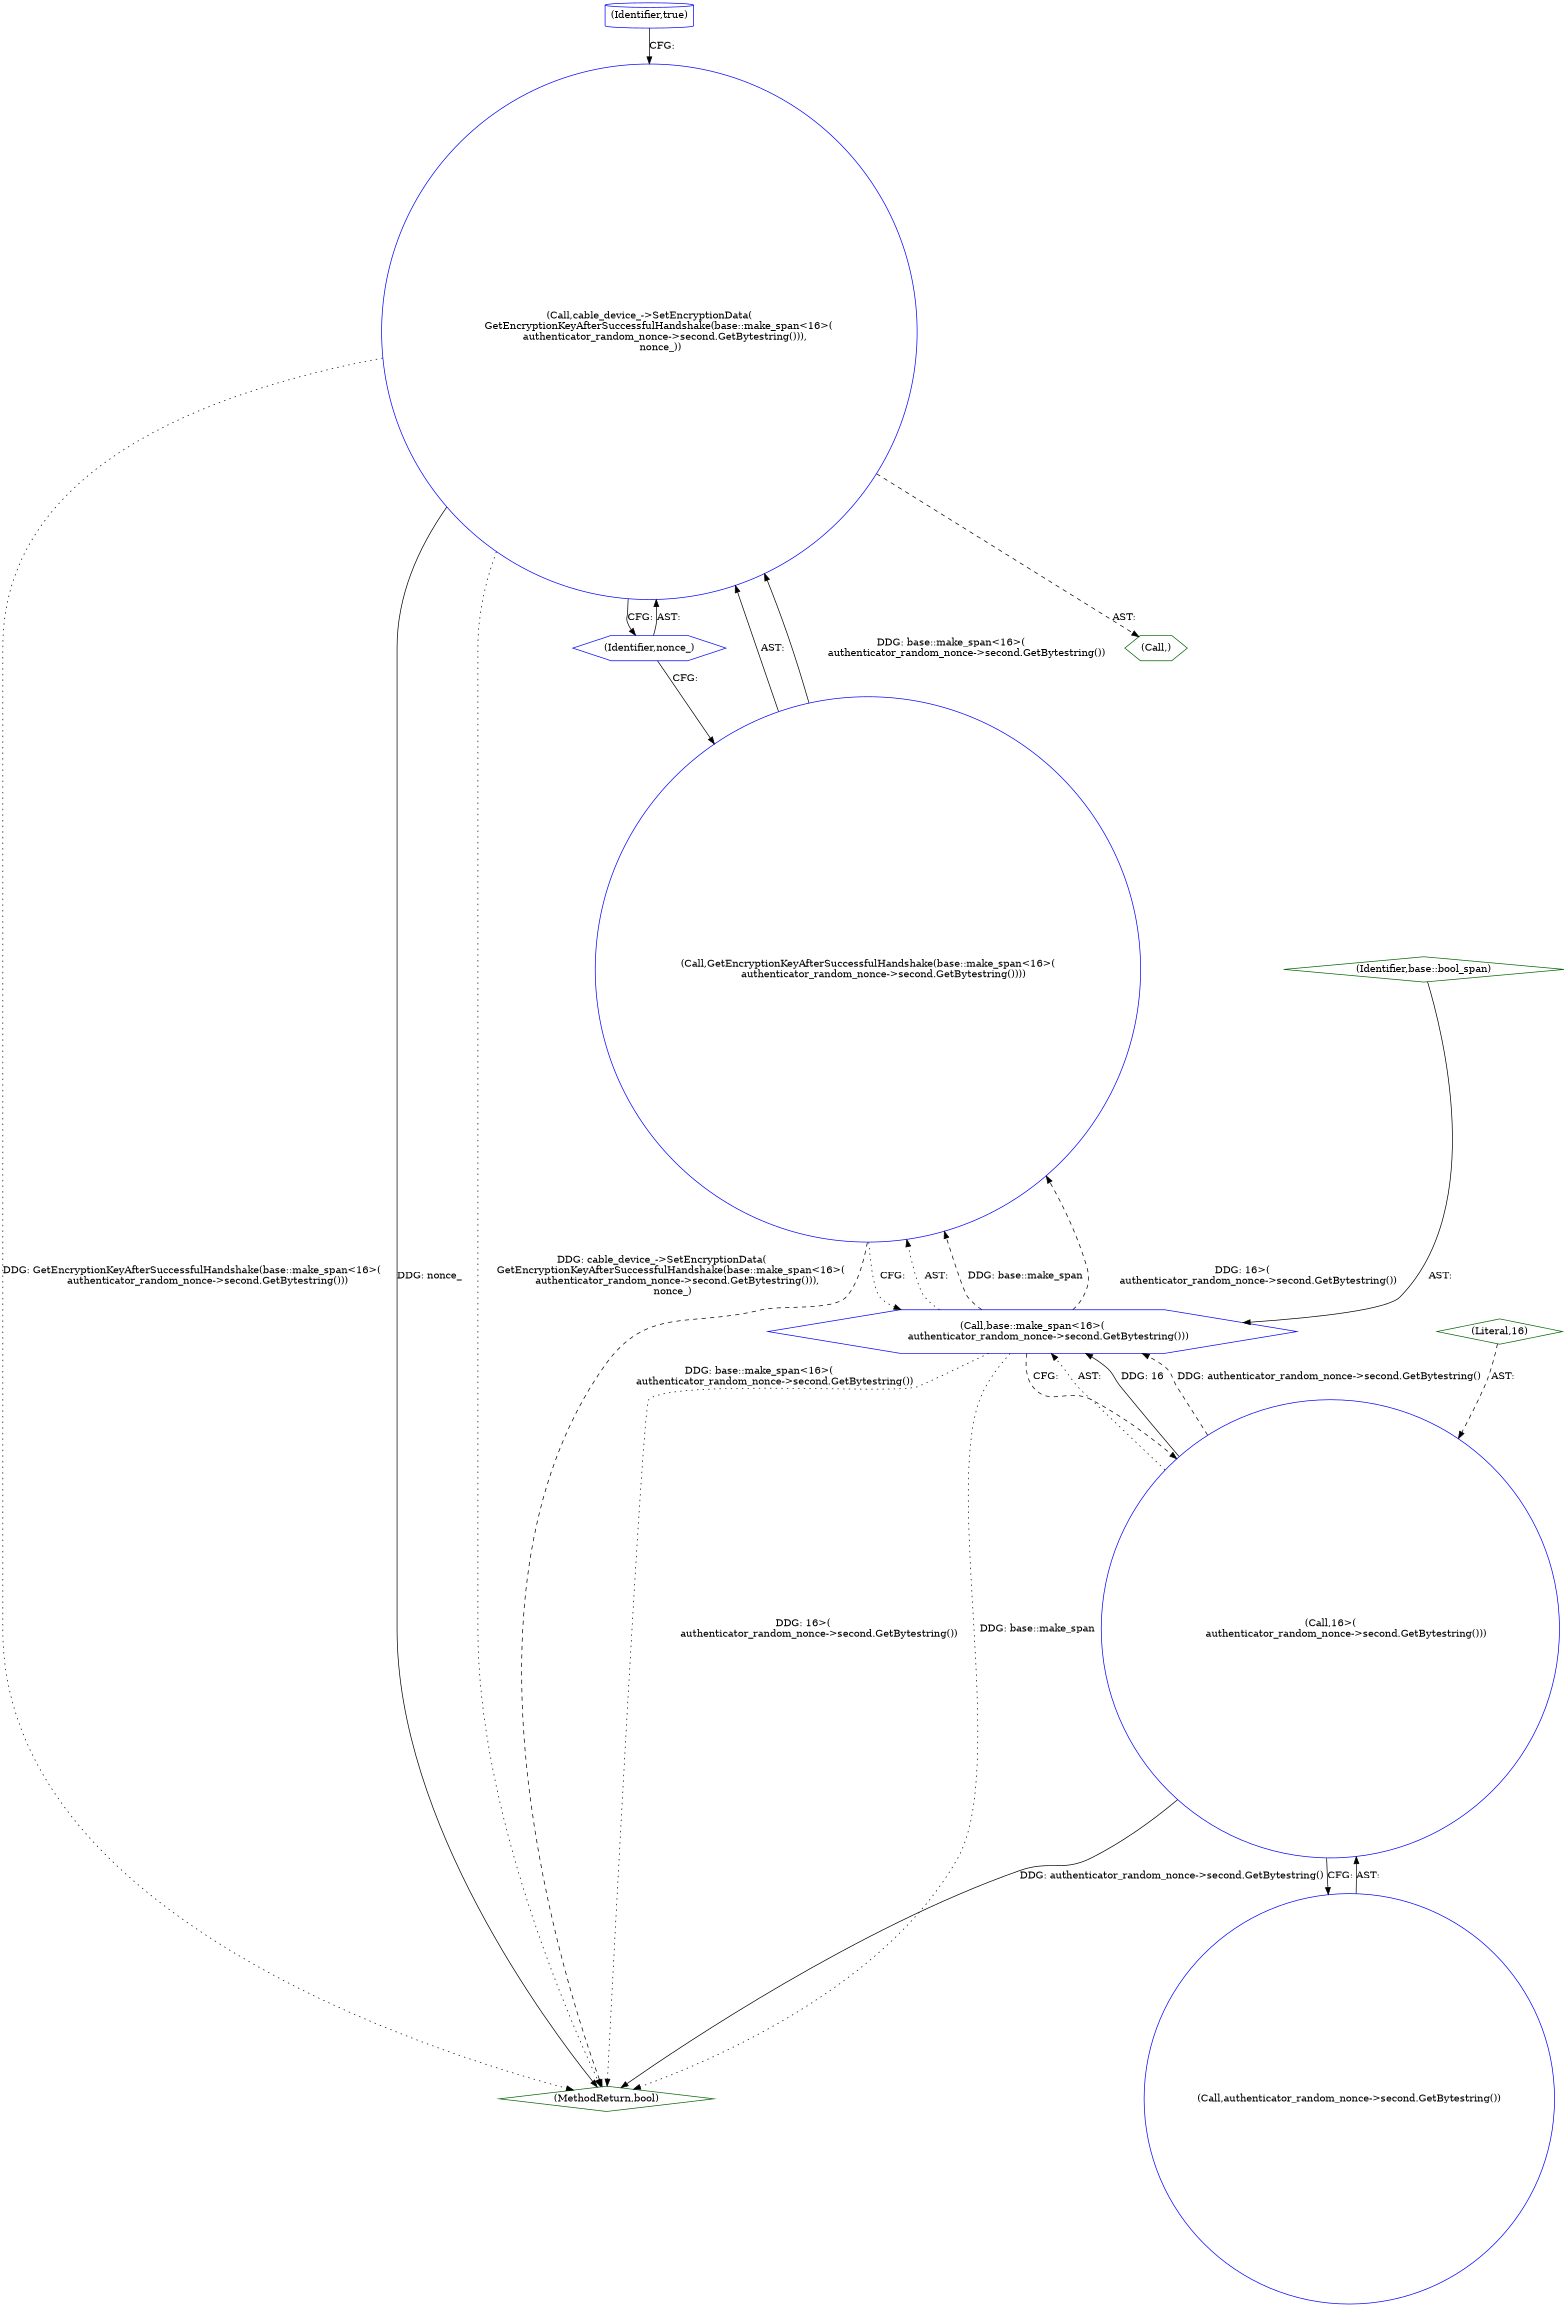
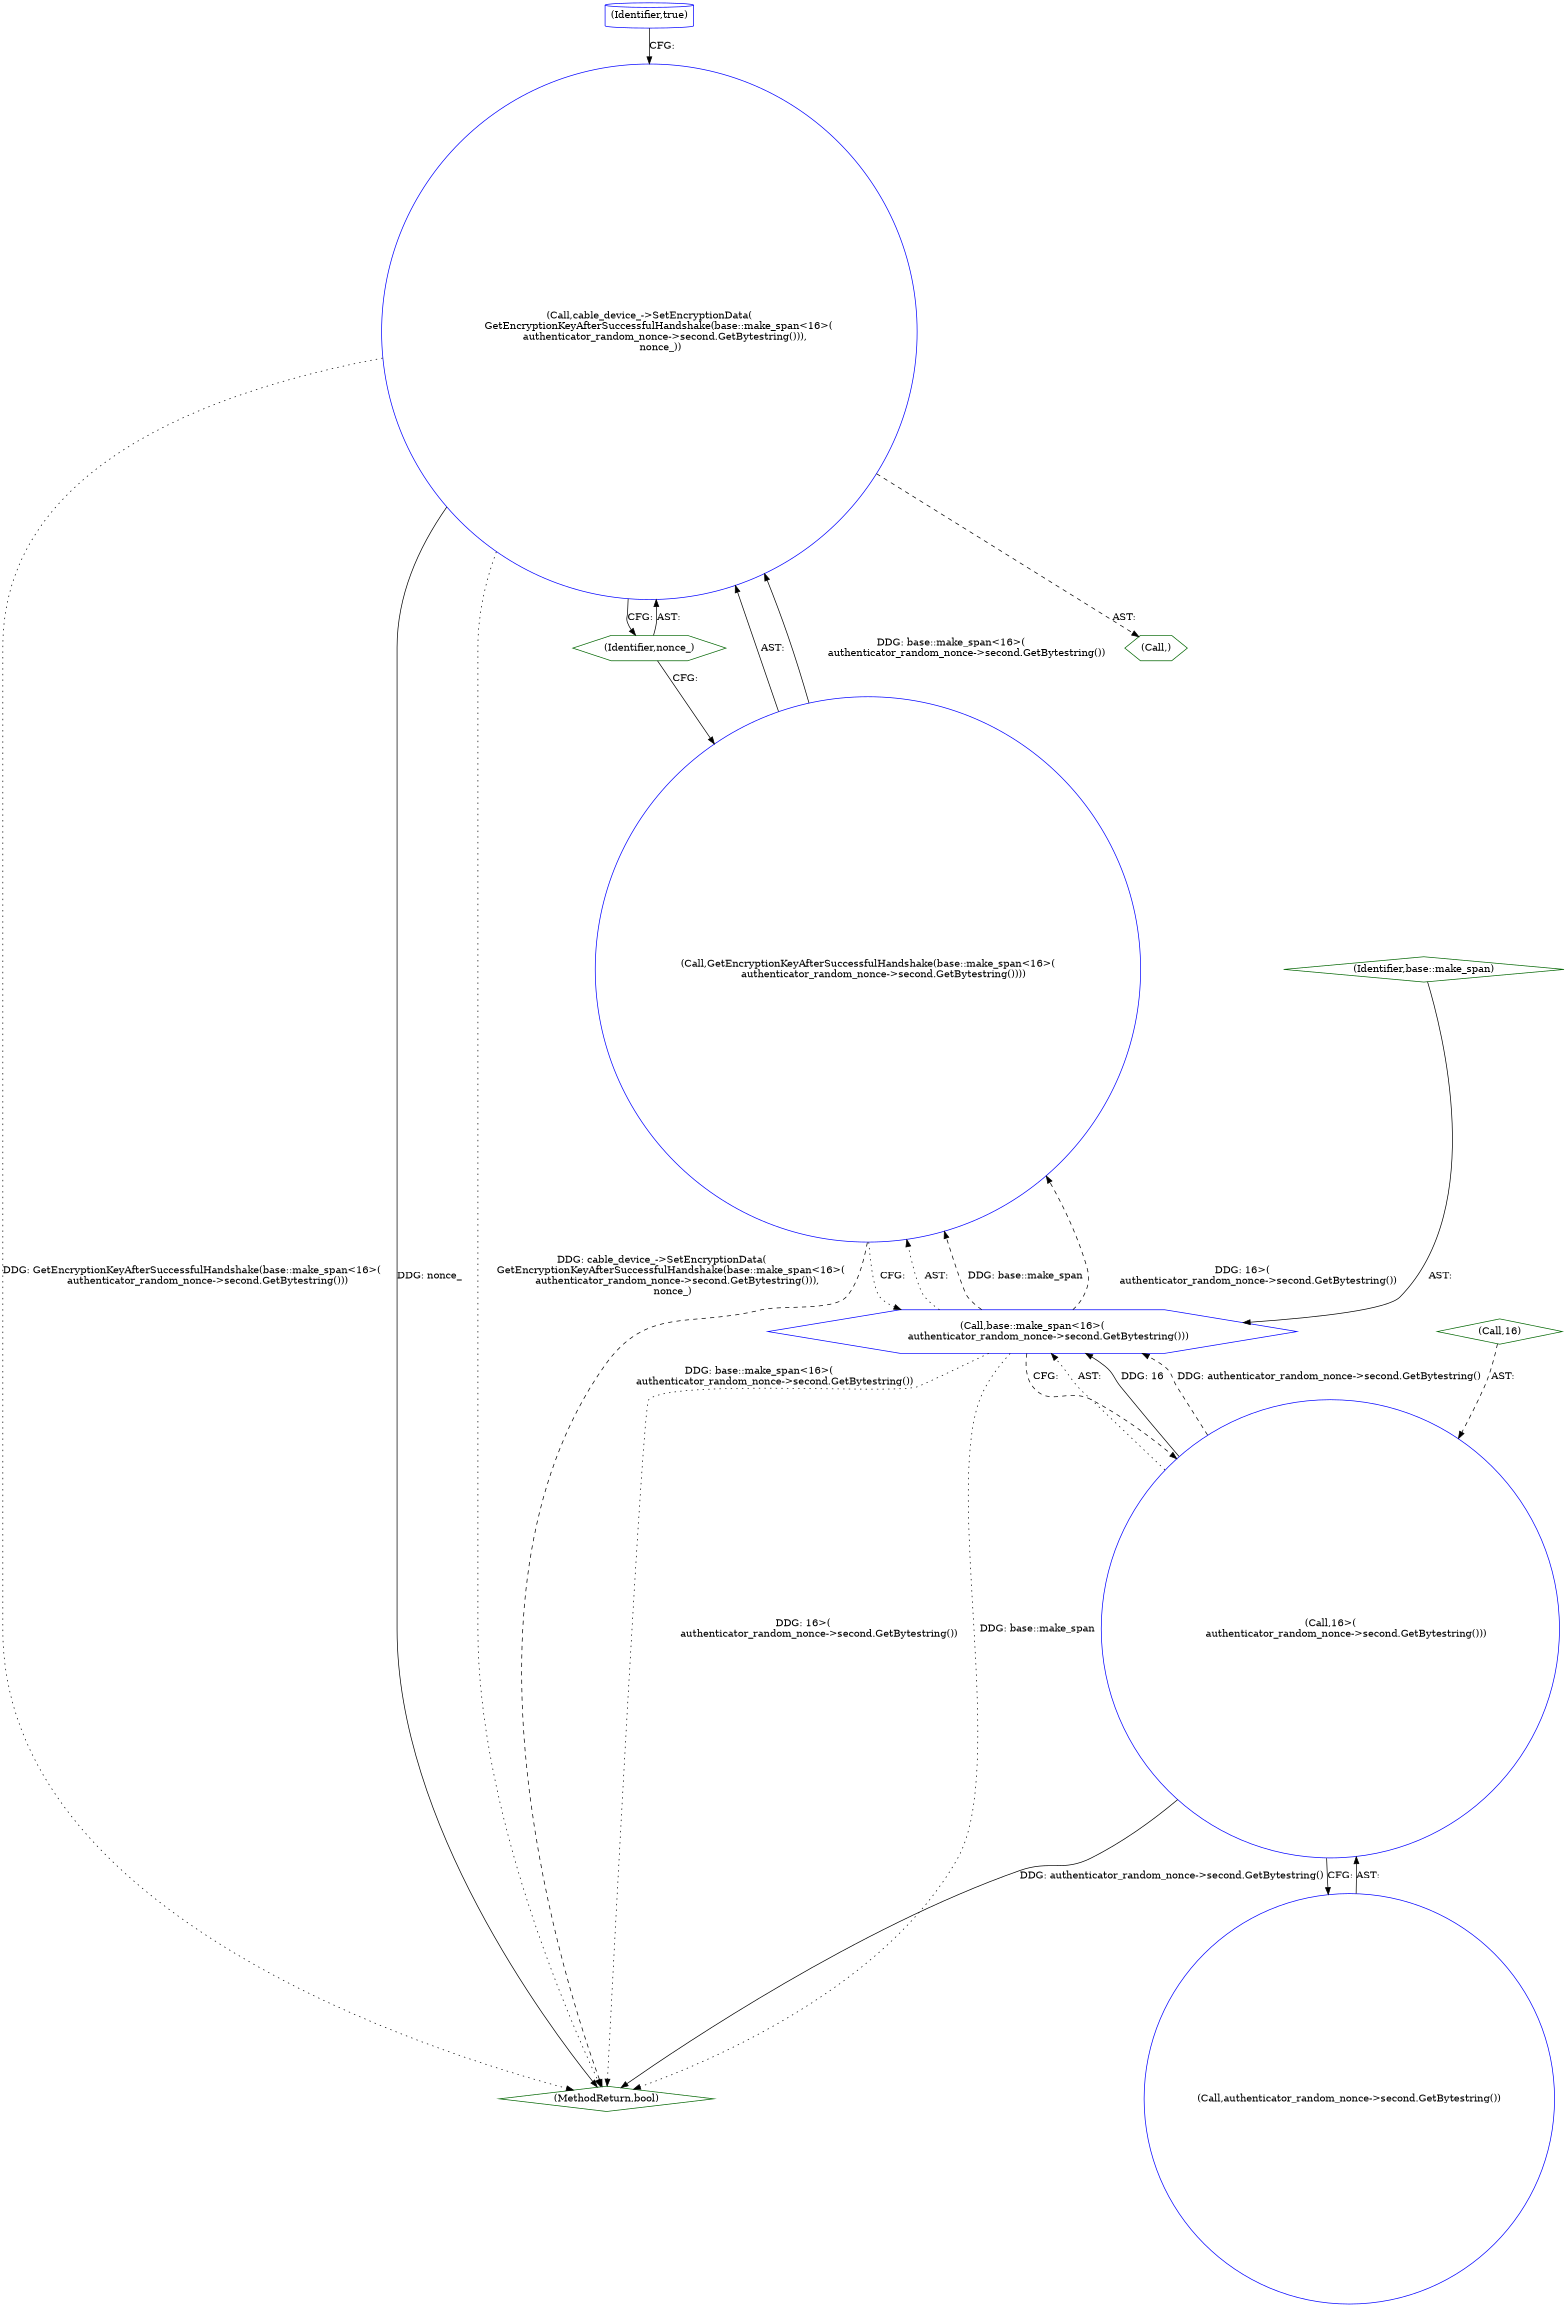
(649, 648) -> (649, 648)
(1424, 969) -> (1424, 969)
(1500, 1332) -> (1500, 1332)
